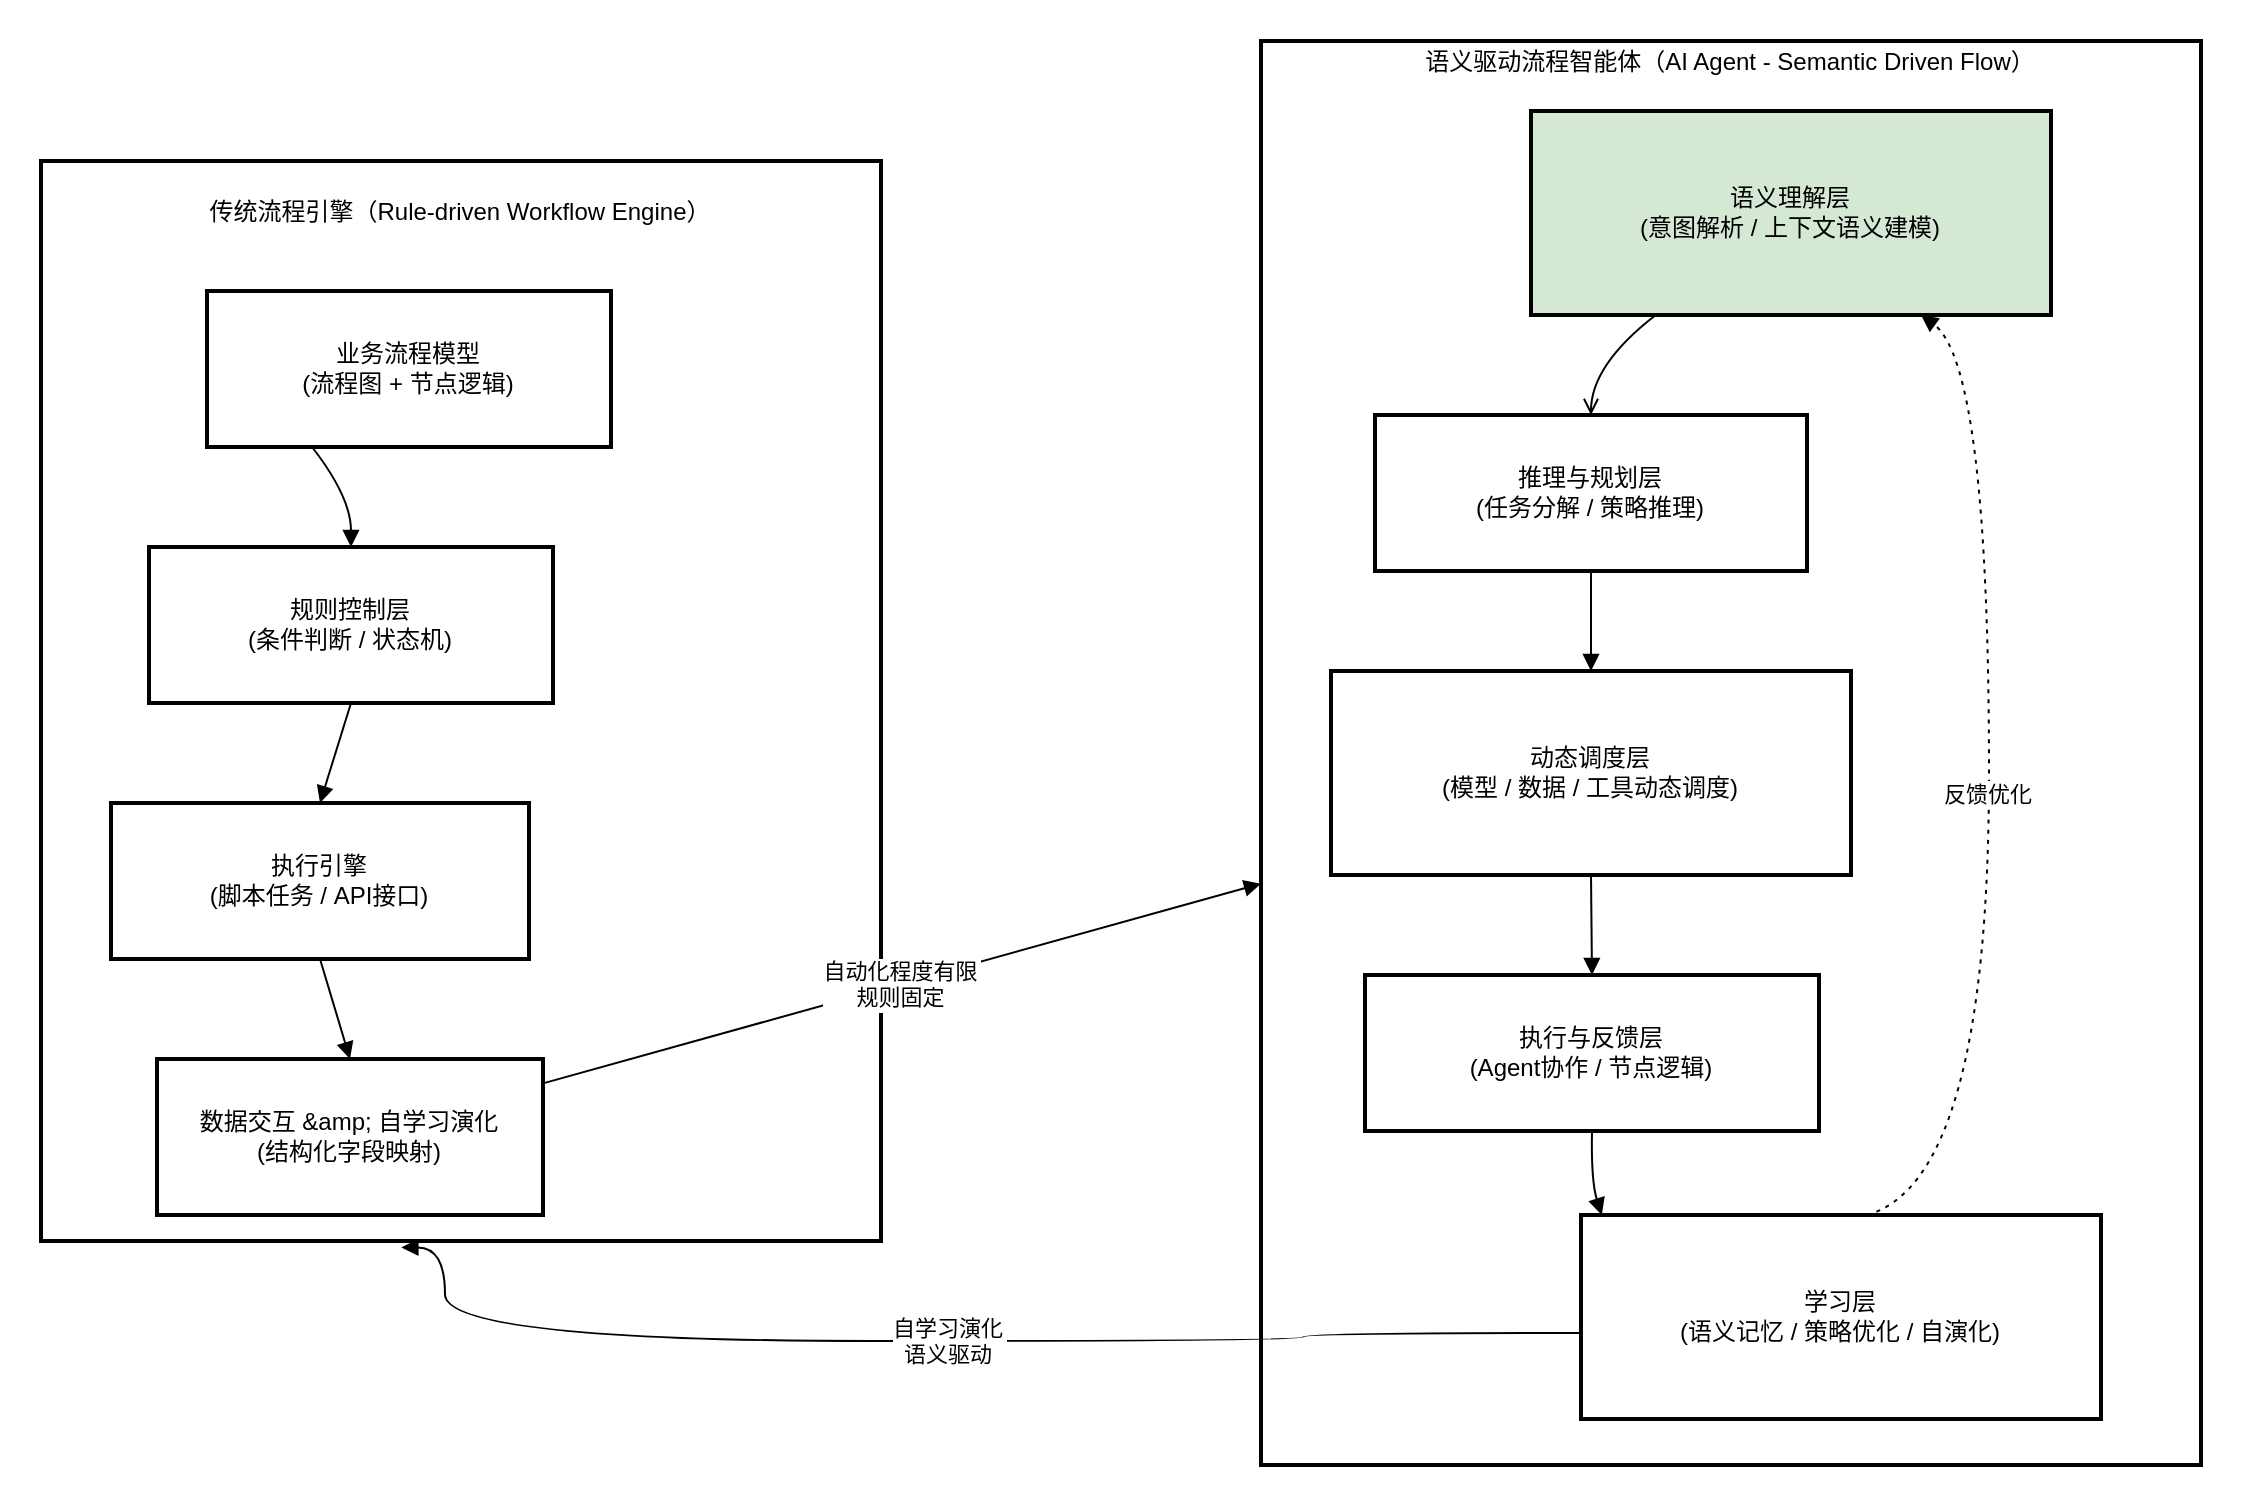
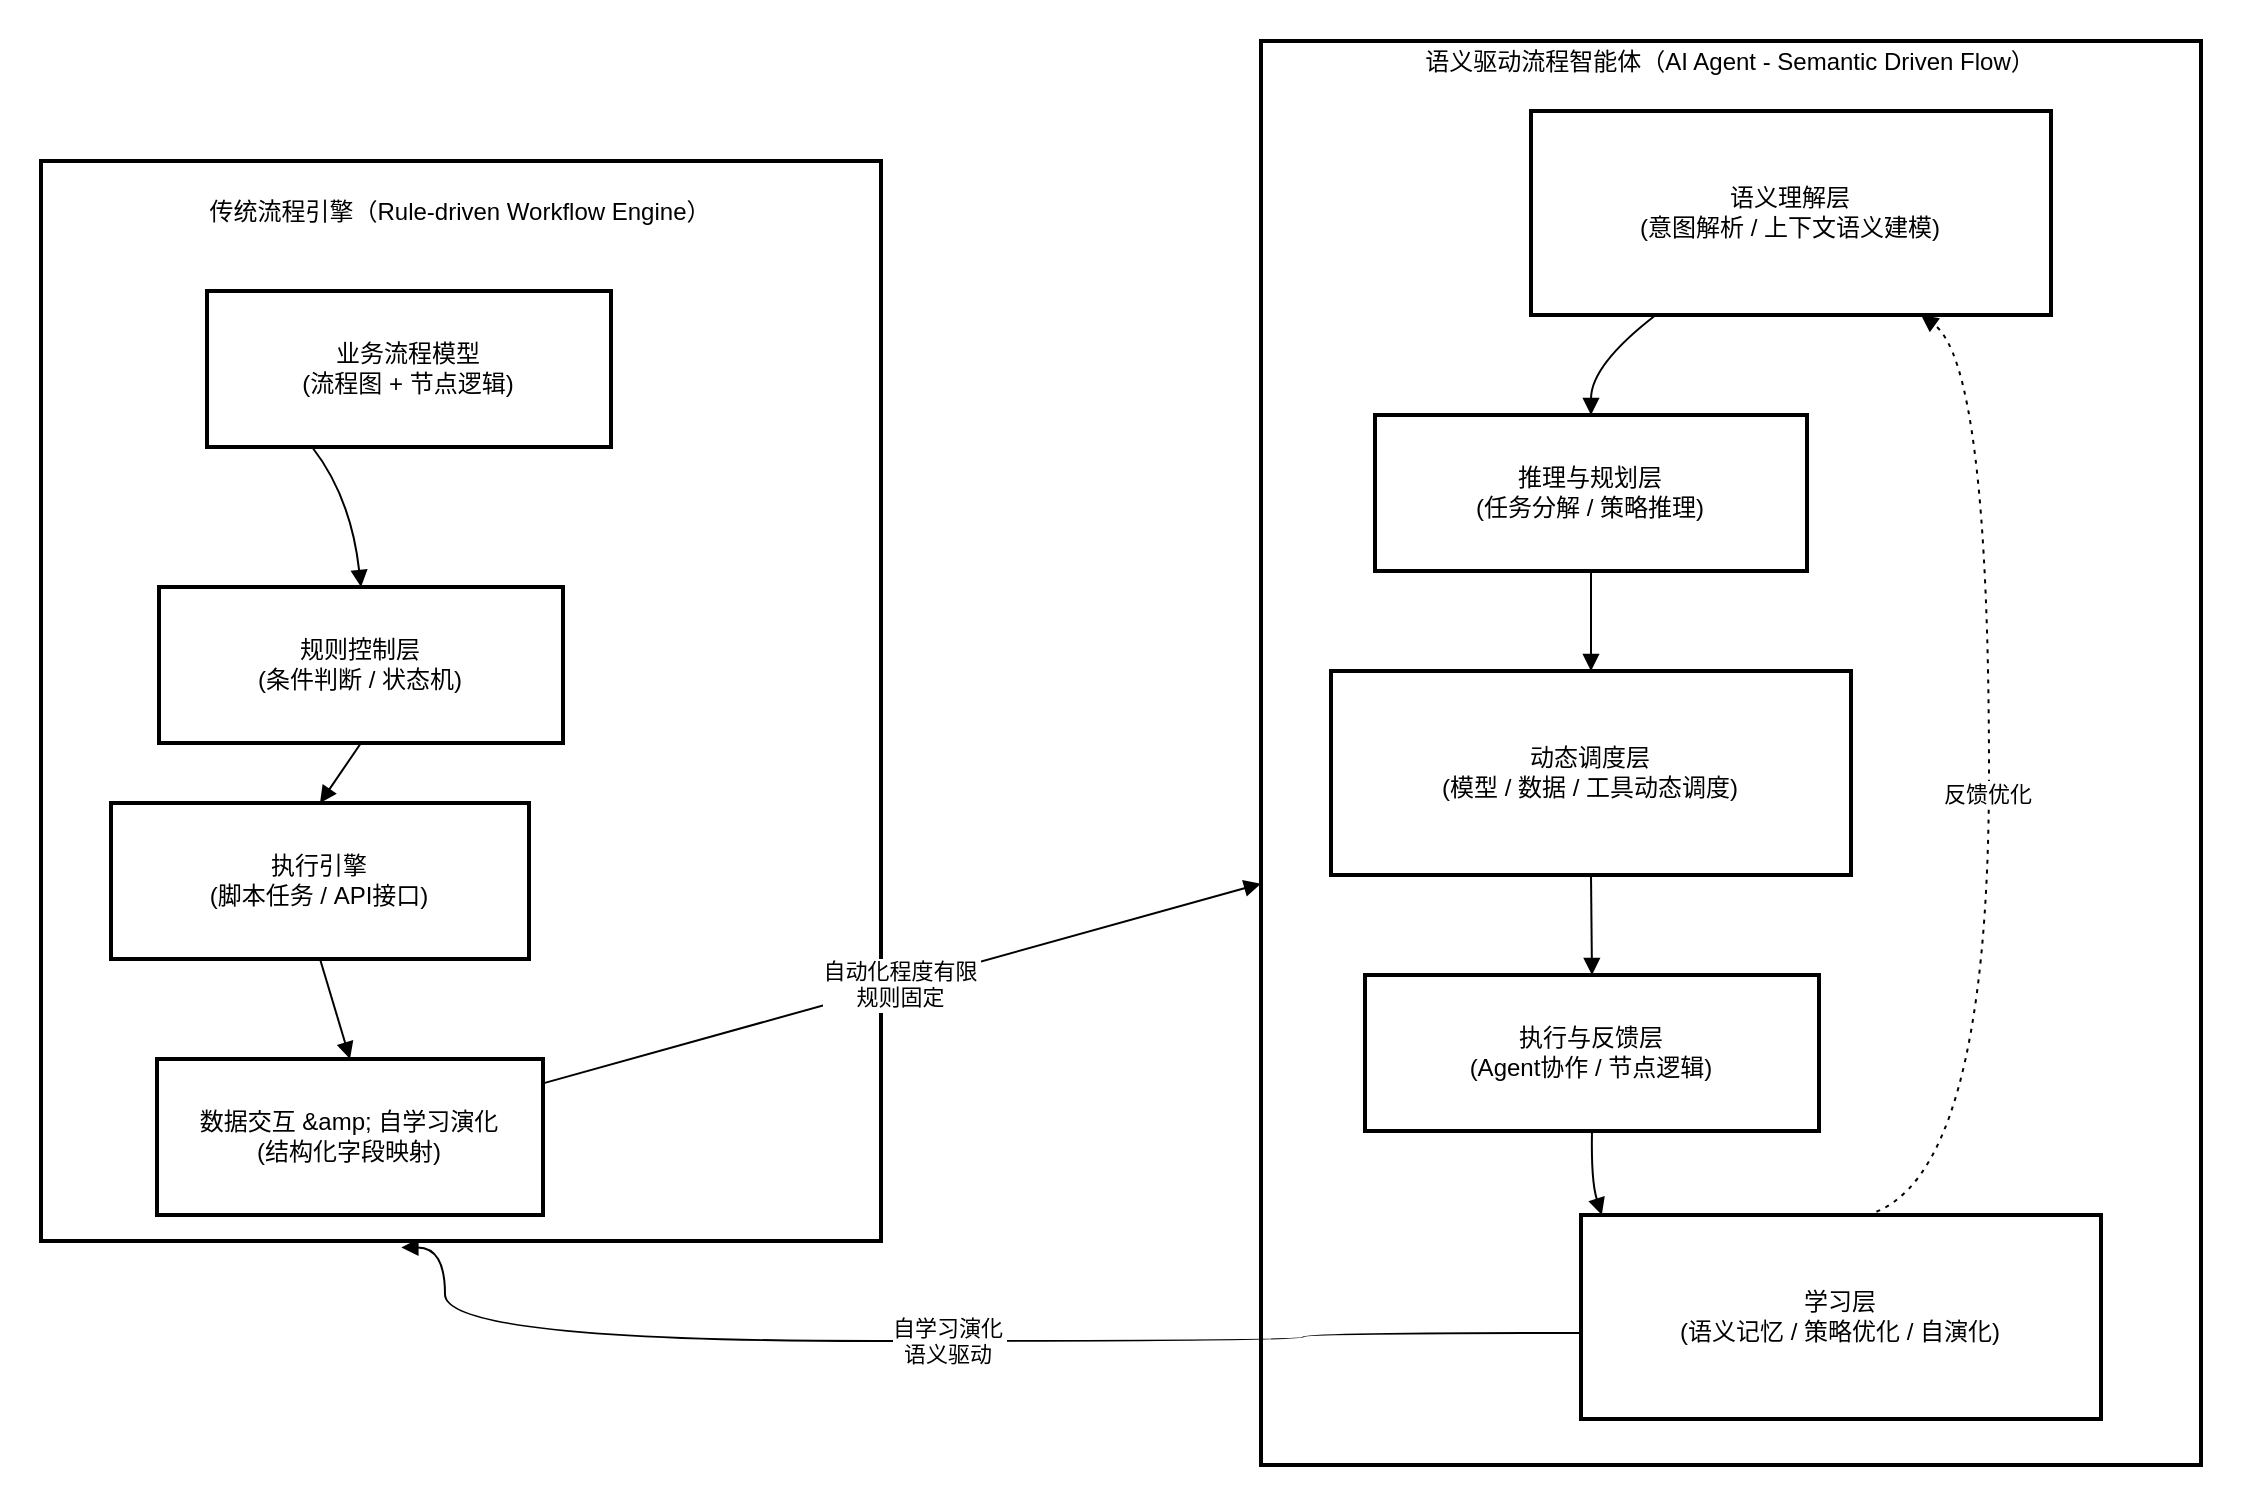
(1791, 213) -> (1791, 213)
(1604, 369) -> (1605, 363)
(351, 625) -> (361, 665)
